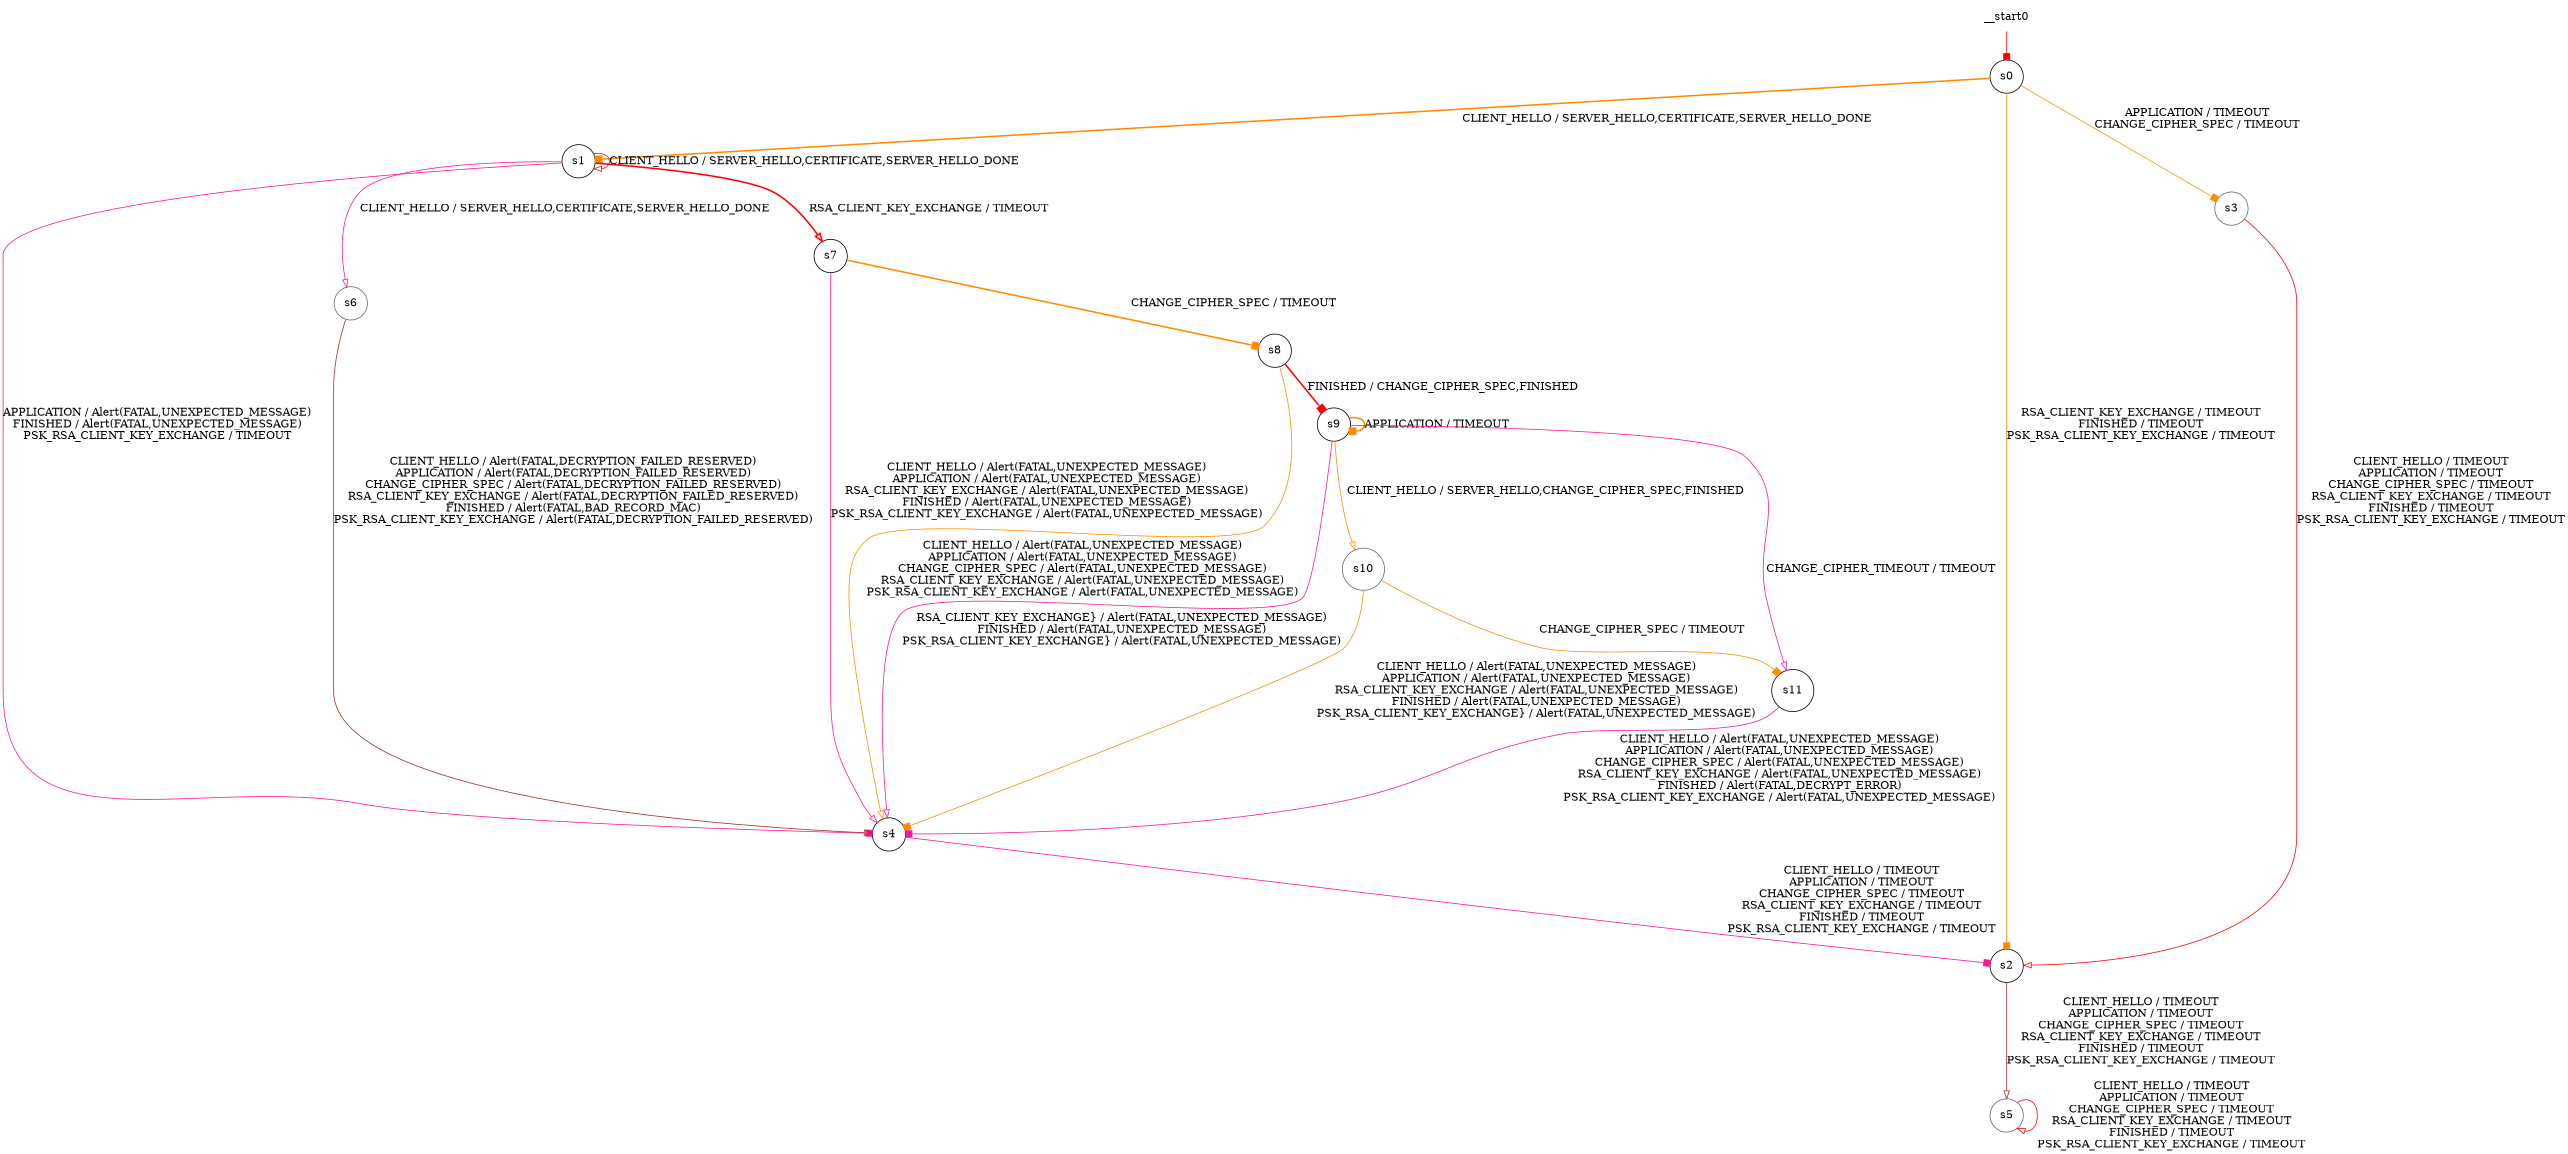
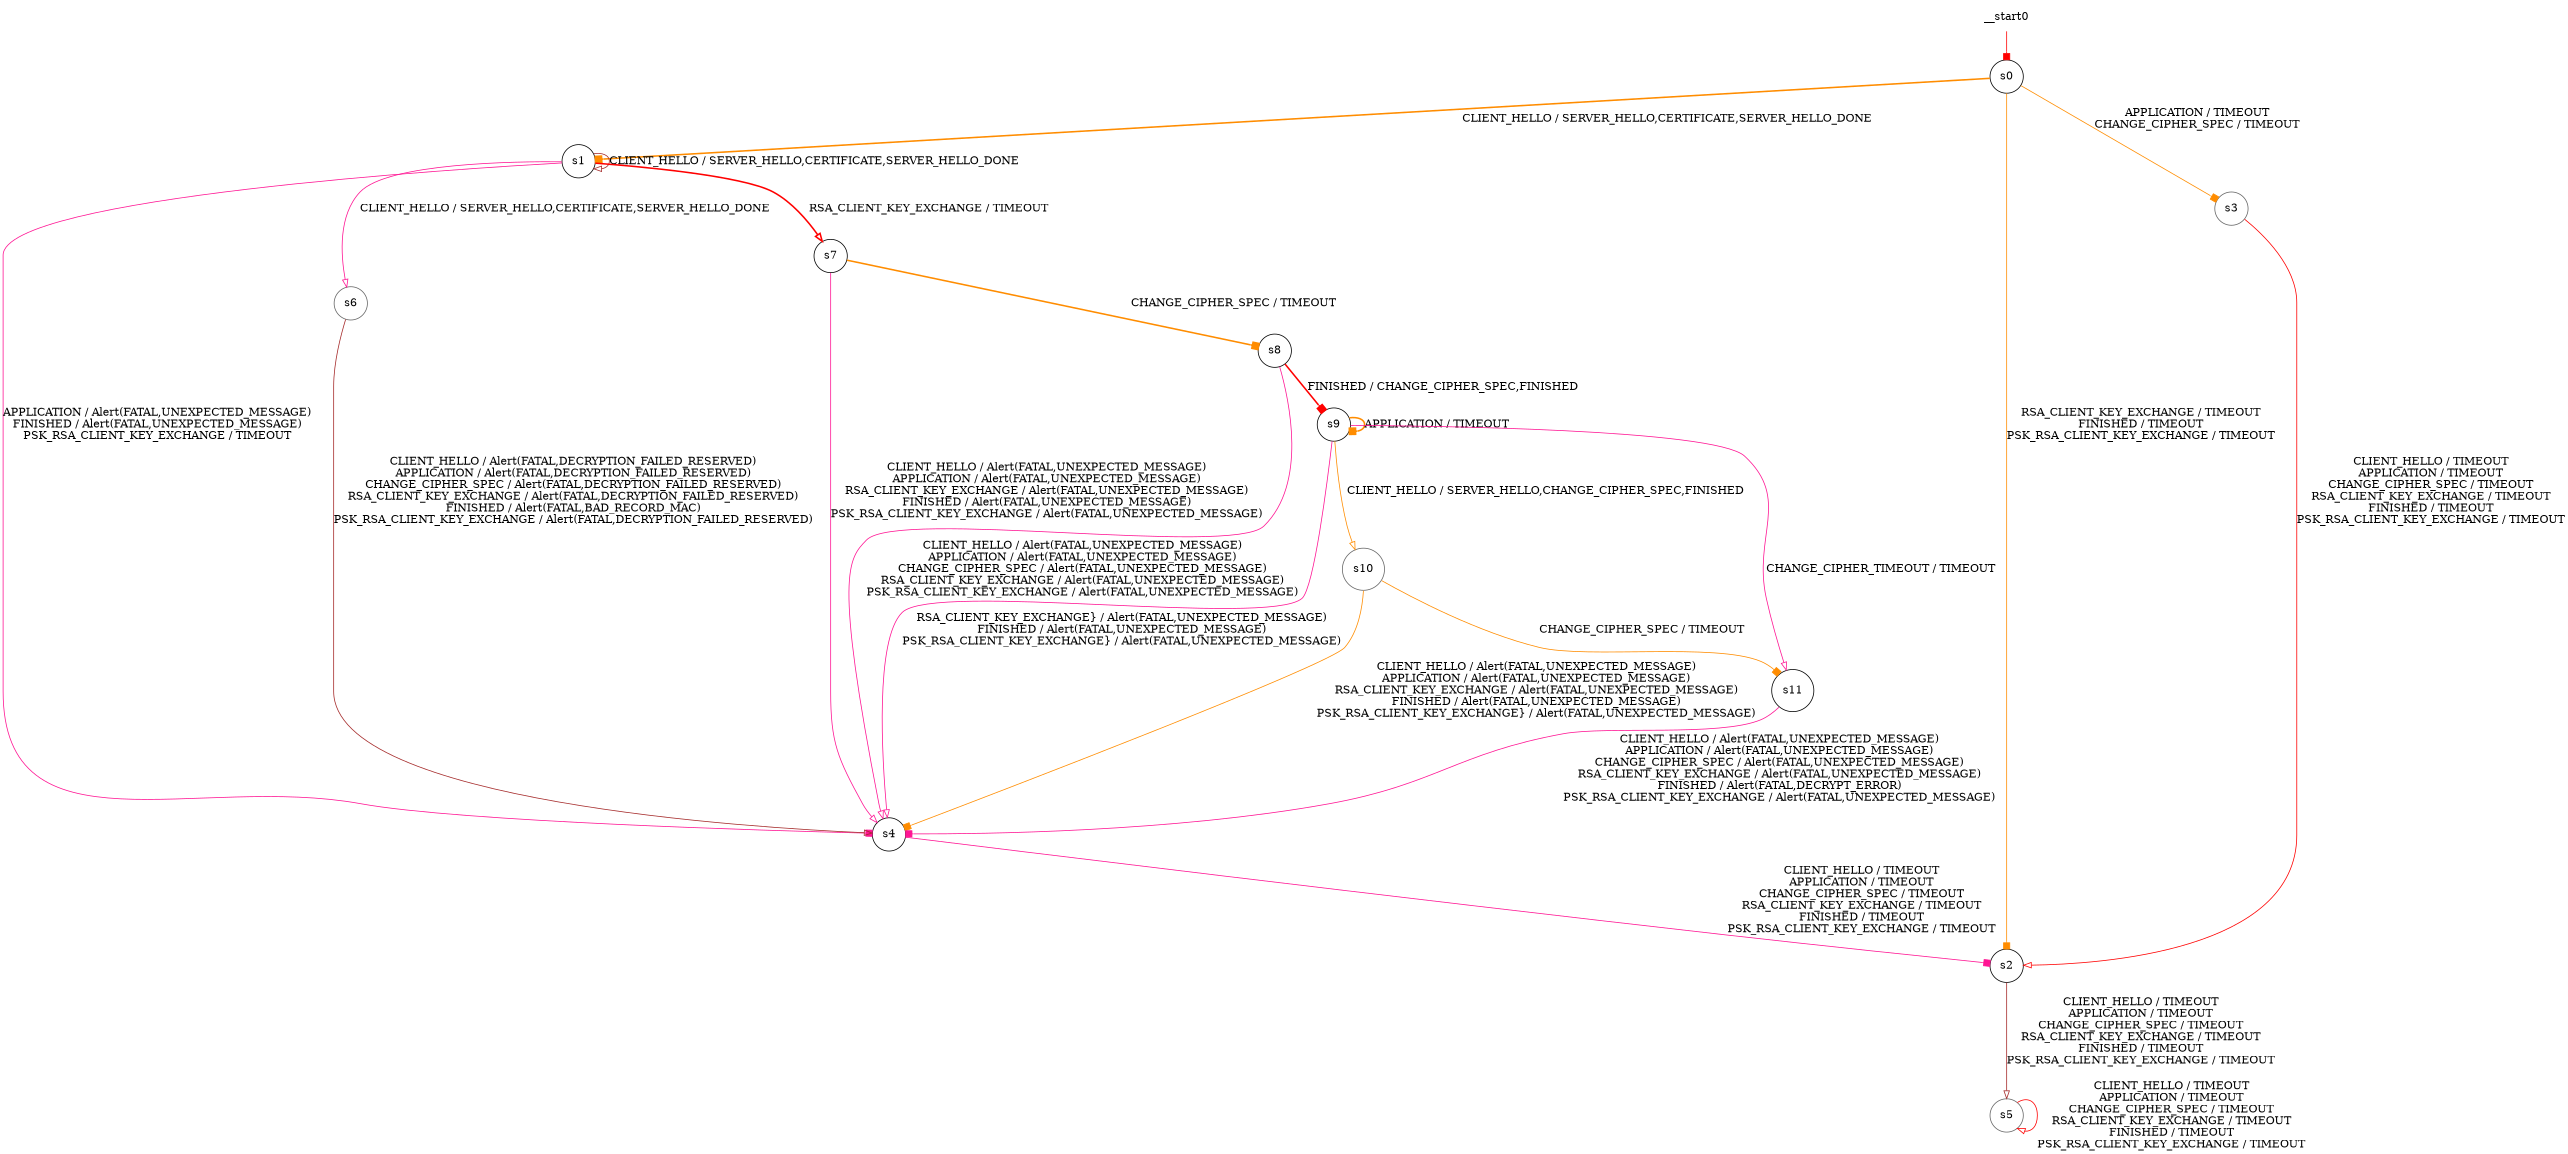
(1010, 530) -> (1010, 530)
